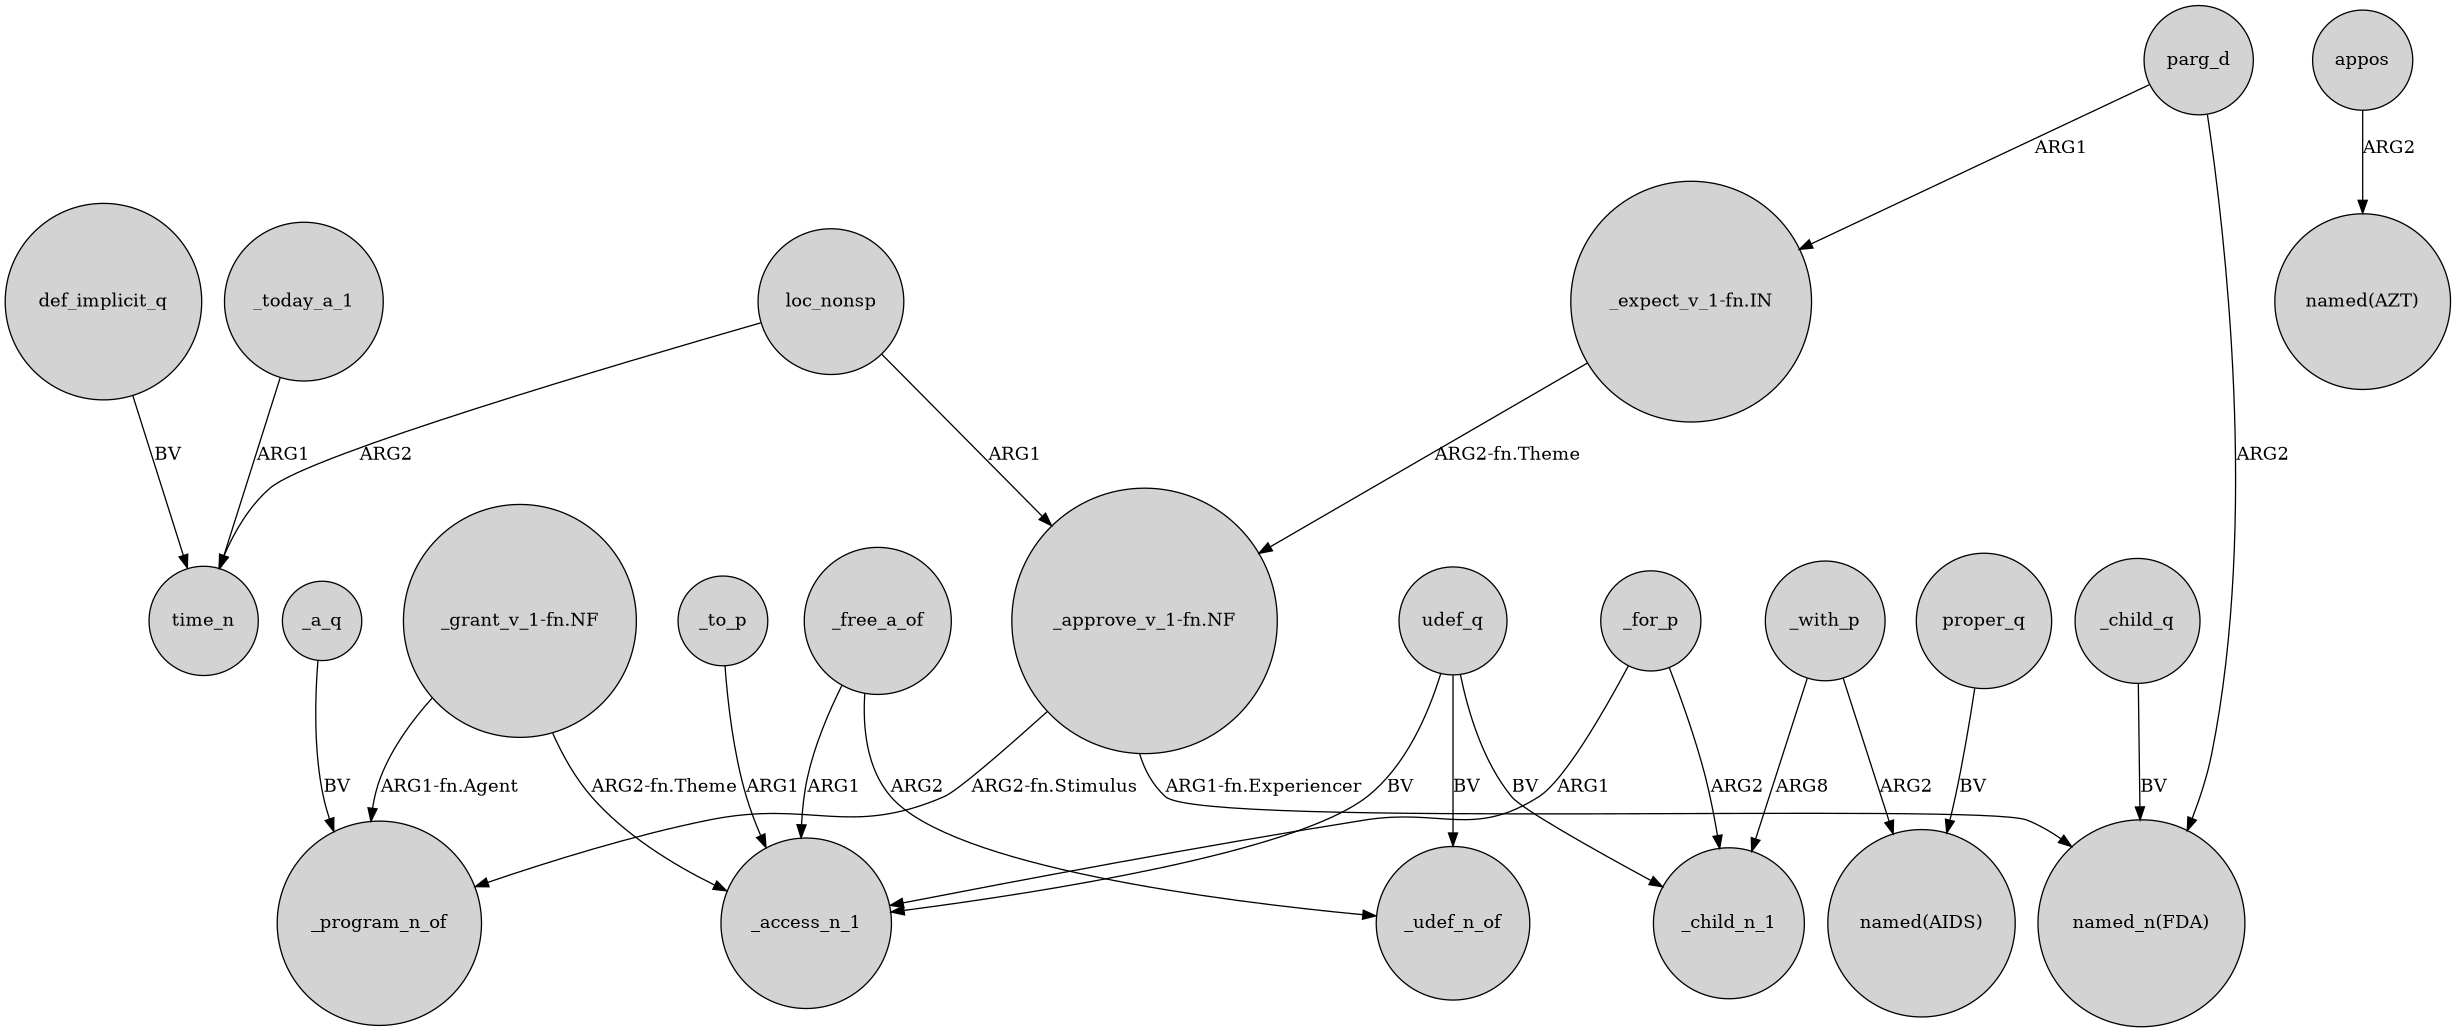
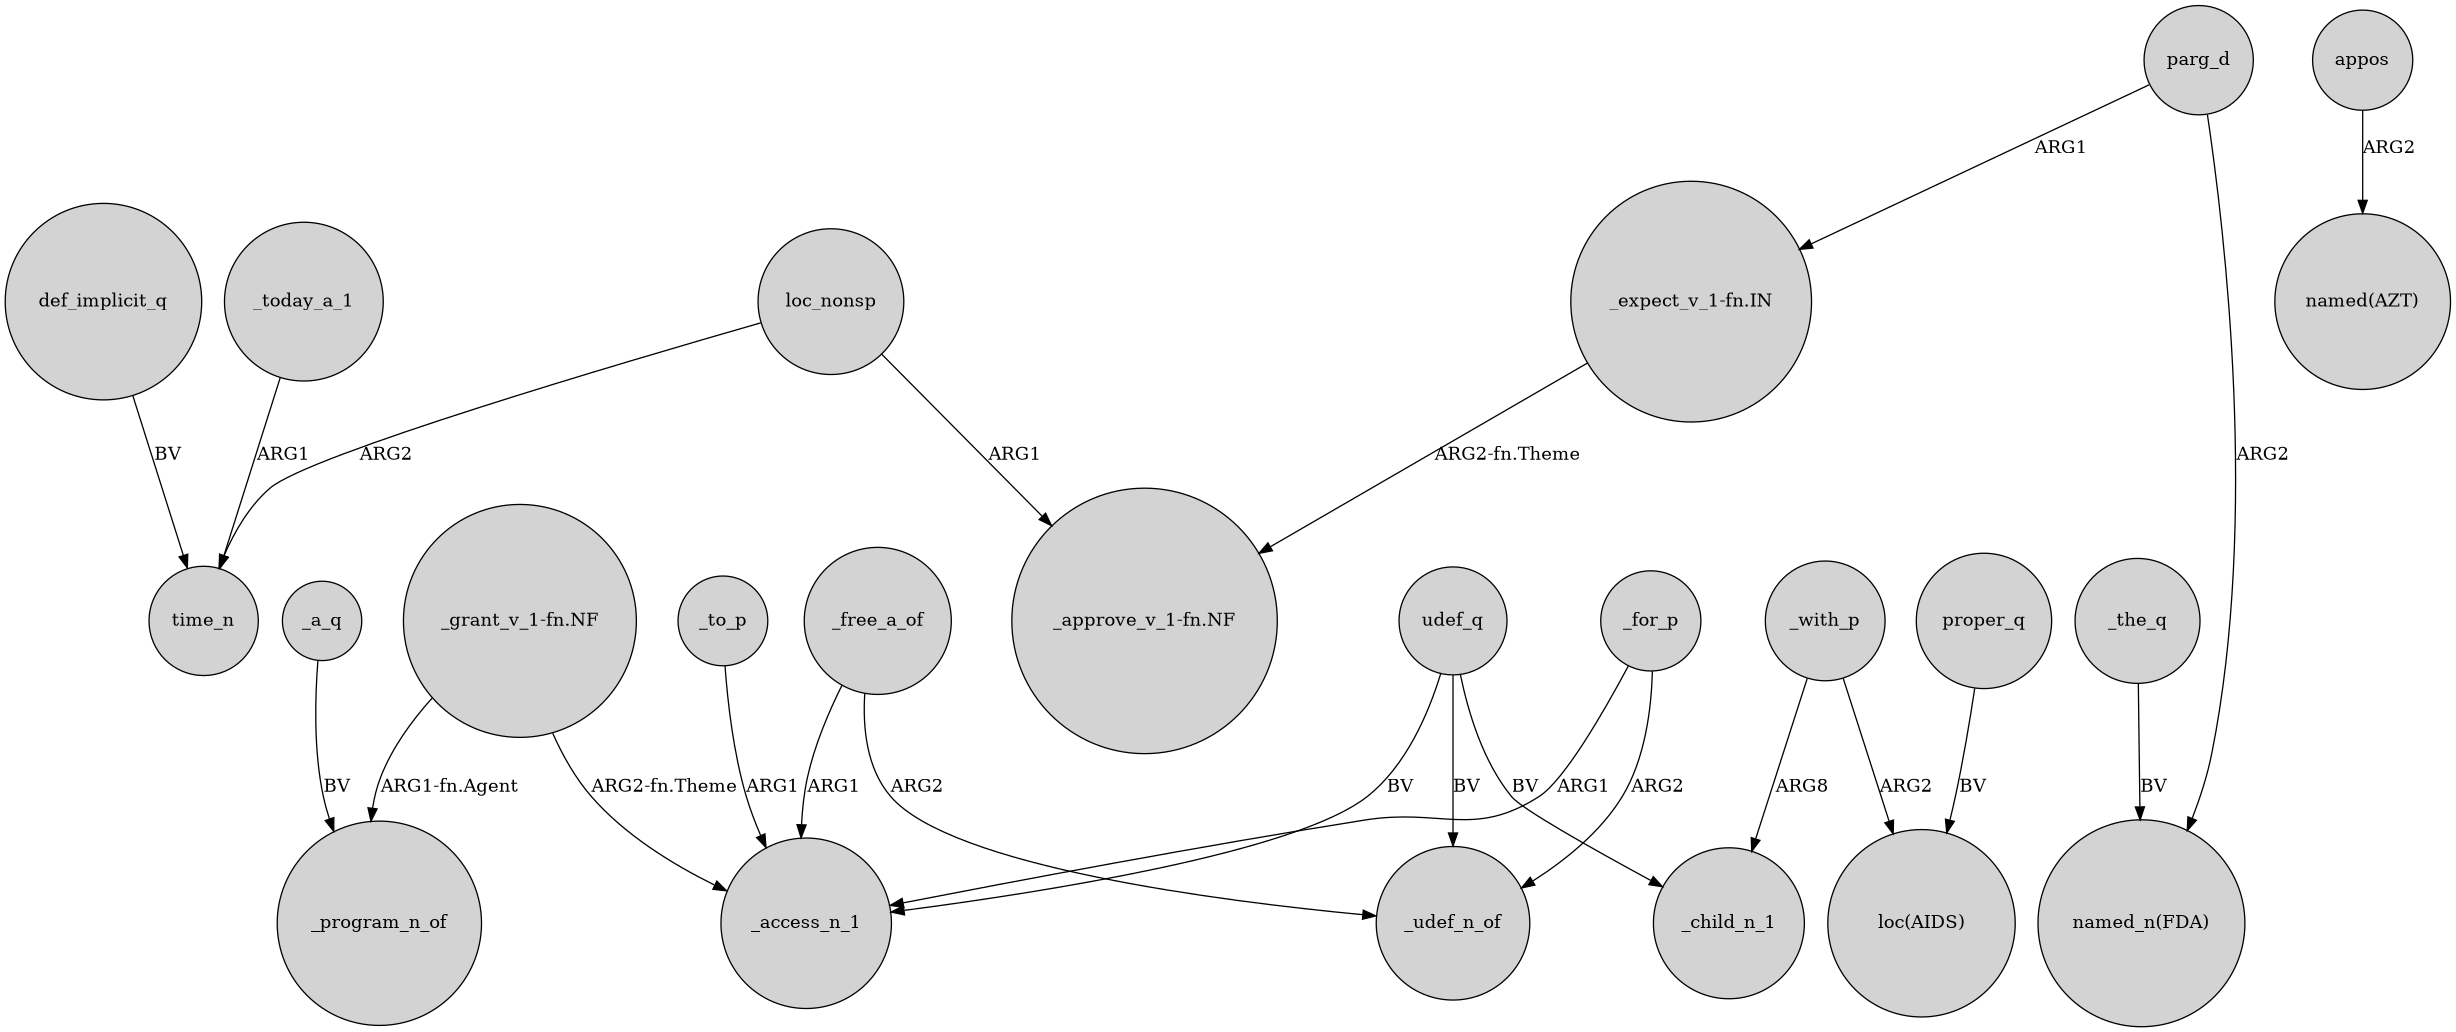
(2138, 621) -> (2138, 621)
(1698, 750) -> (1624, 794)
(780, 814) -> none
(1590, 814) -> none
(1922, 923) -> (1922, 923)
